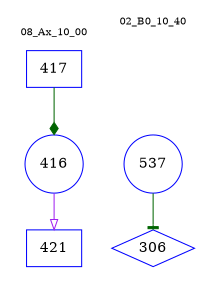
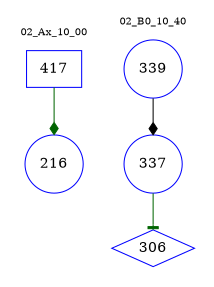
(54, 33) -> (54, 33)
none -> (153, 69)
(54, 164) -> (54, 164)
(153, 164) -> (153, 164)
(54, 248) -> none
